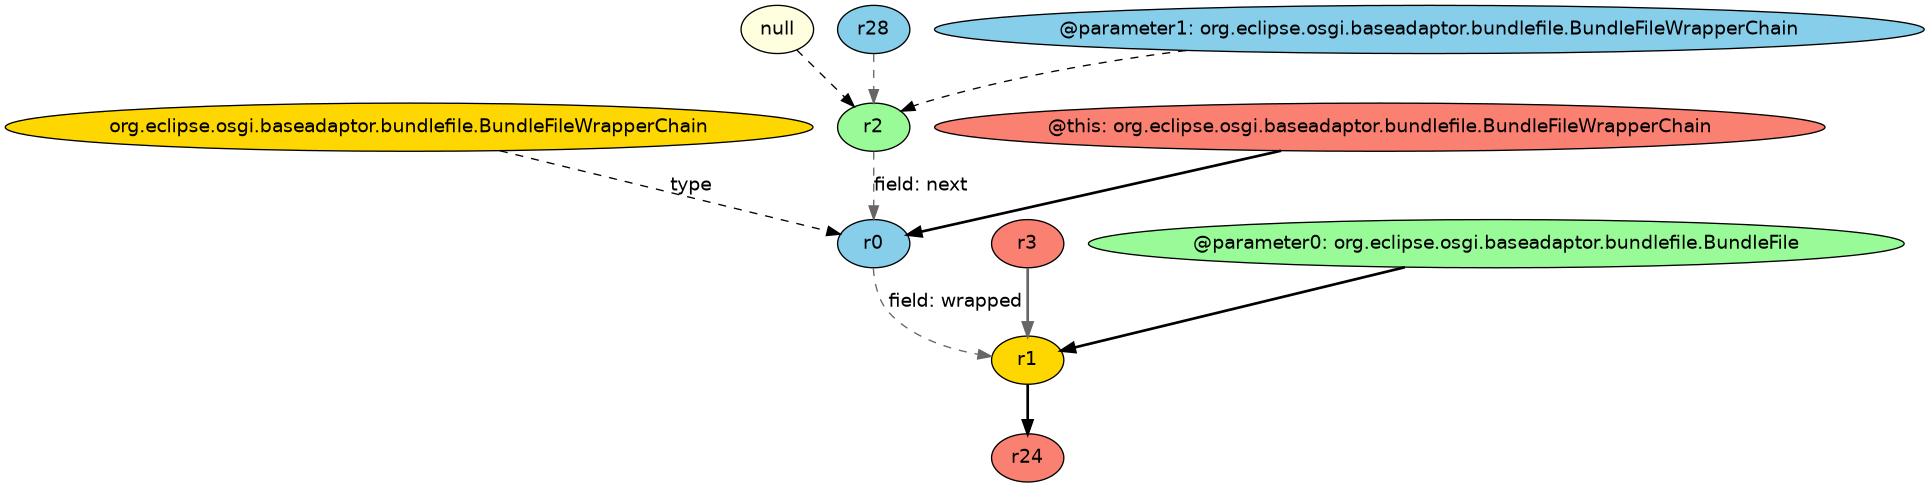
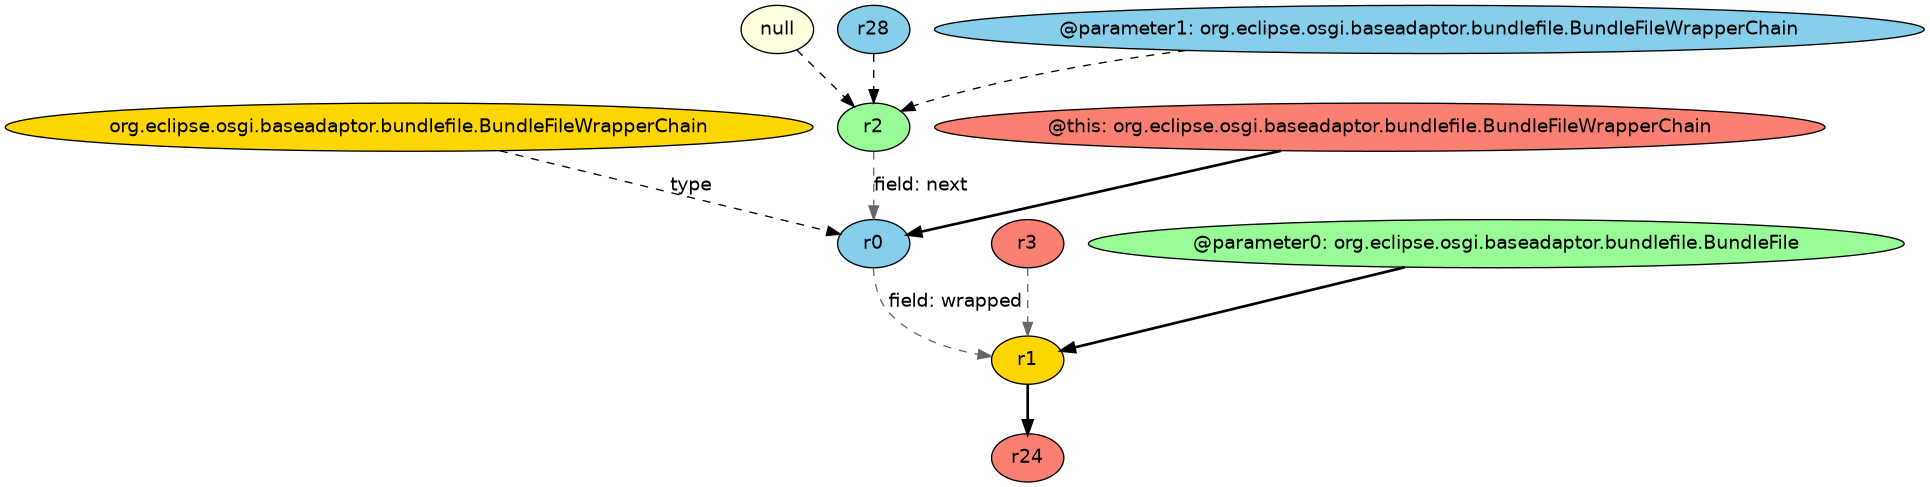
(874, 72) -> (874, 72)
(1028, 295) -> (1028, 295)
